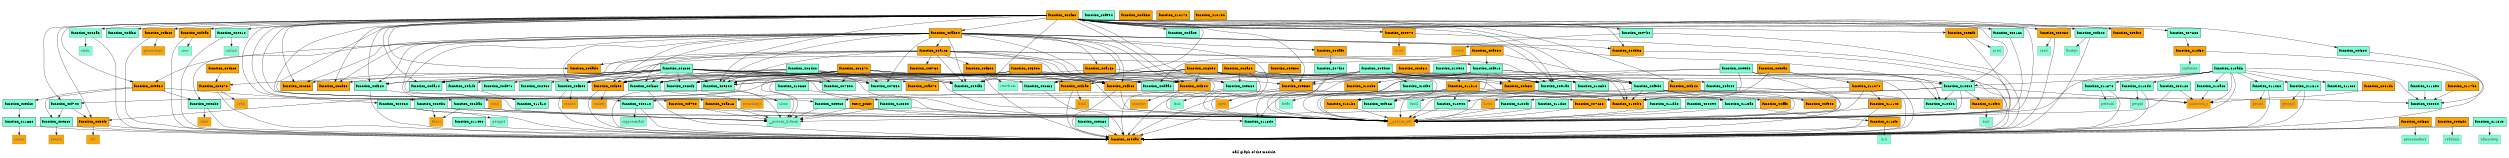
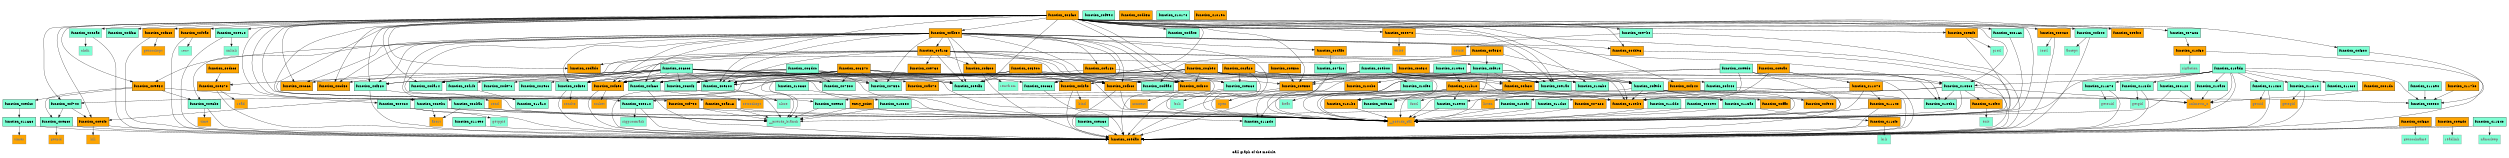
(1173, 15) -> (1173, 15)
(1471, 30) -> (1466, 30)
none -> (963, 49)
